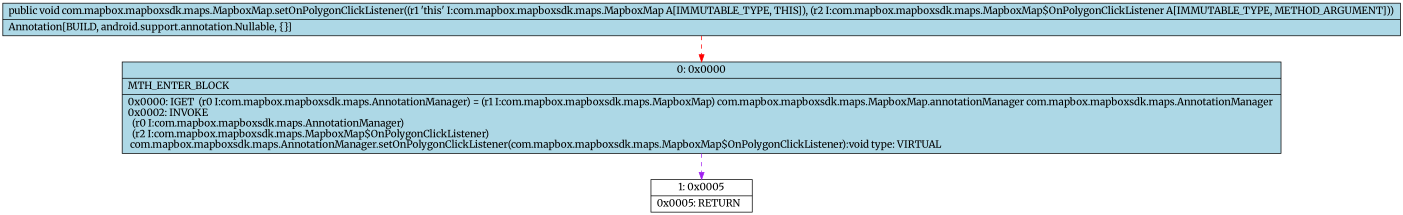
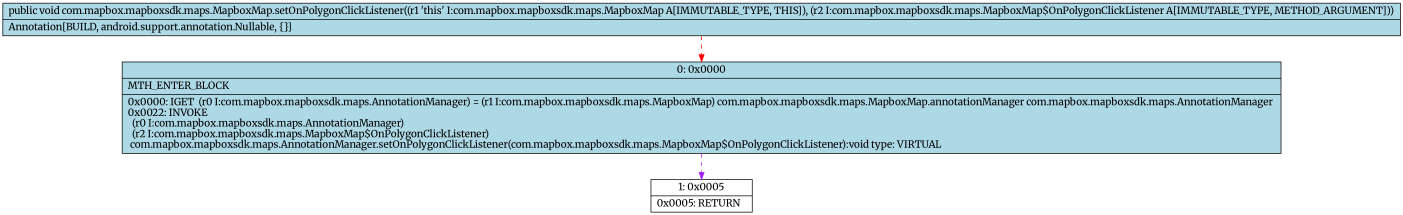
(170, 113) -> (170, 113)
